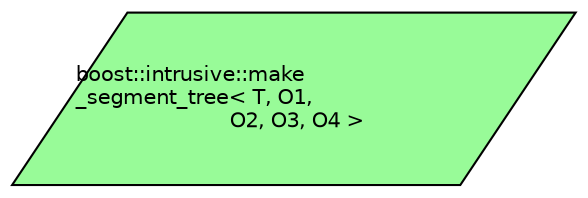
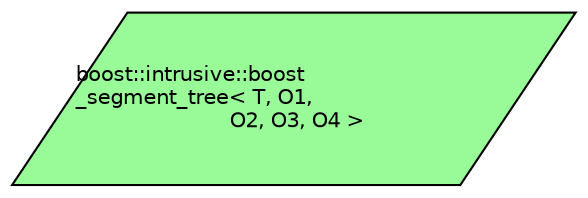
(294, 99) -> (294, 99)
